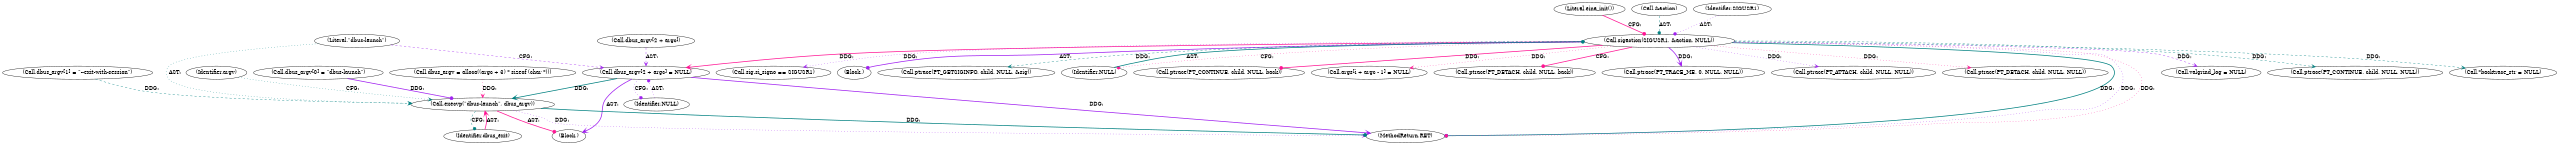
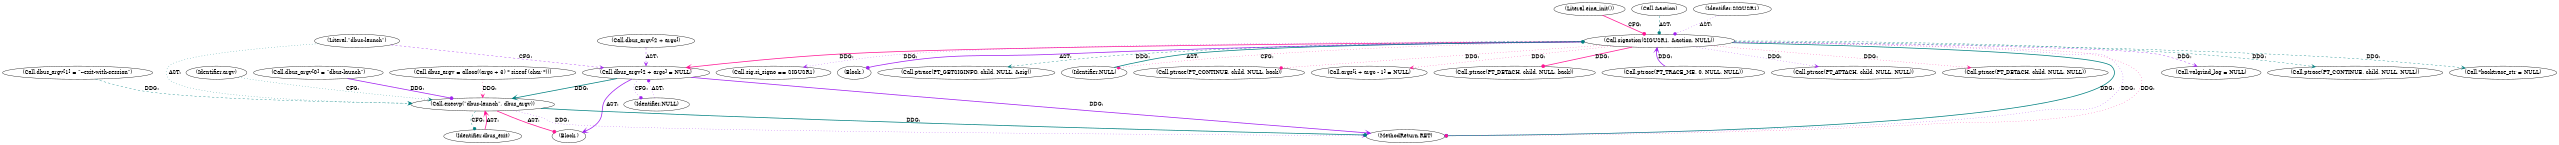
(1675, 54) -> (1659, 60)
(1443, 57) -> (1443, 57)
(1603, 57) -> (1603, 57)
